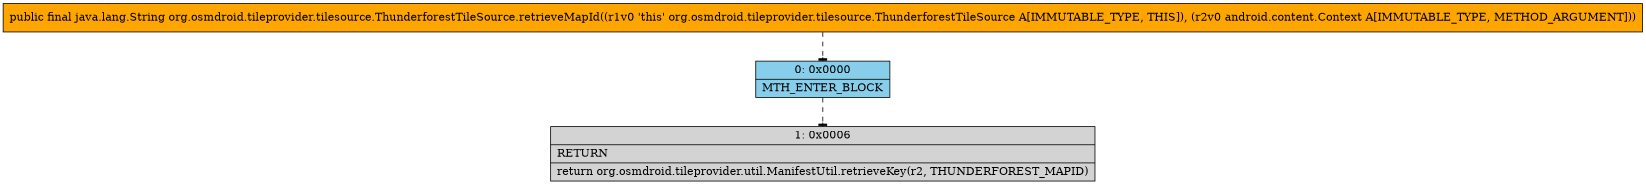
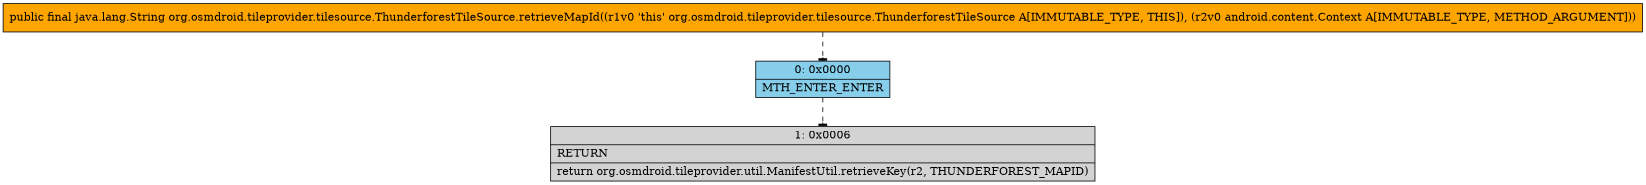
(823, 88) -> (823, 88)
